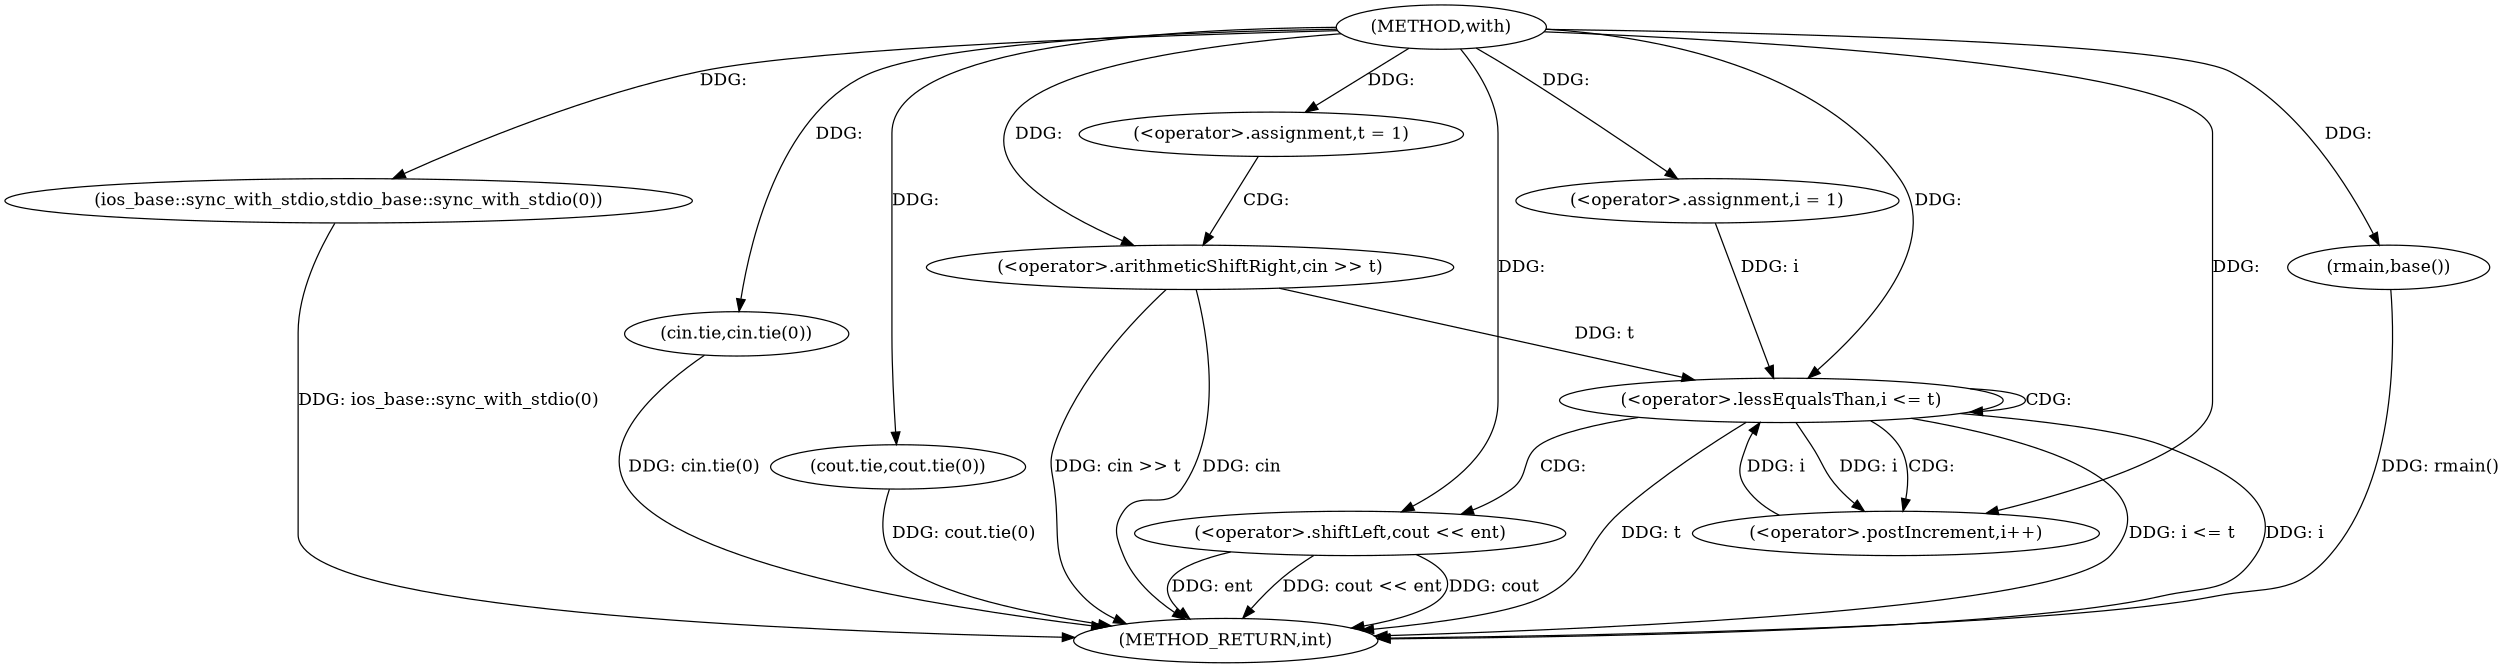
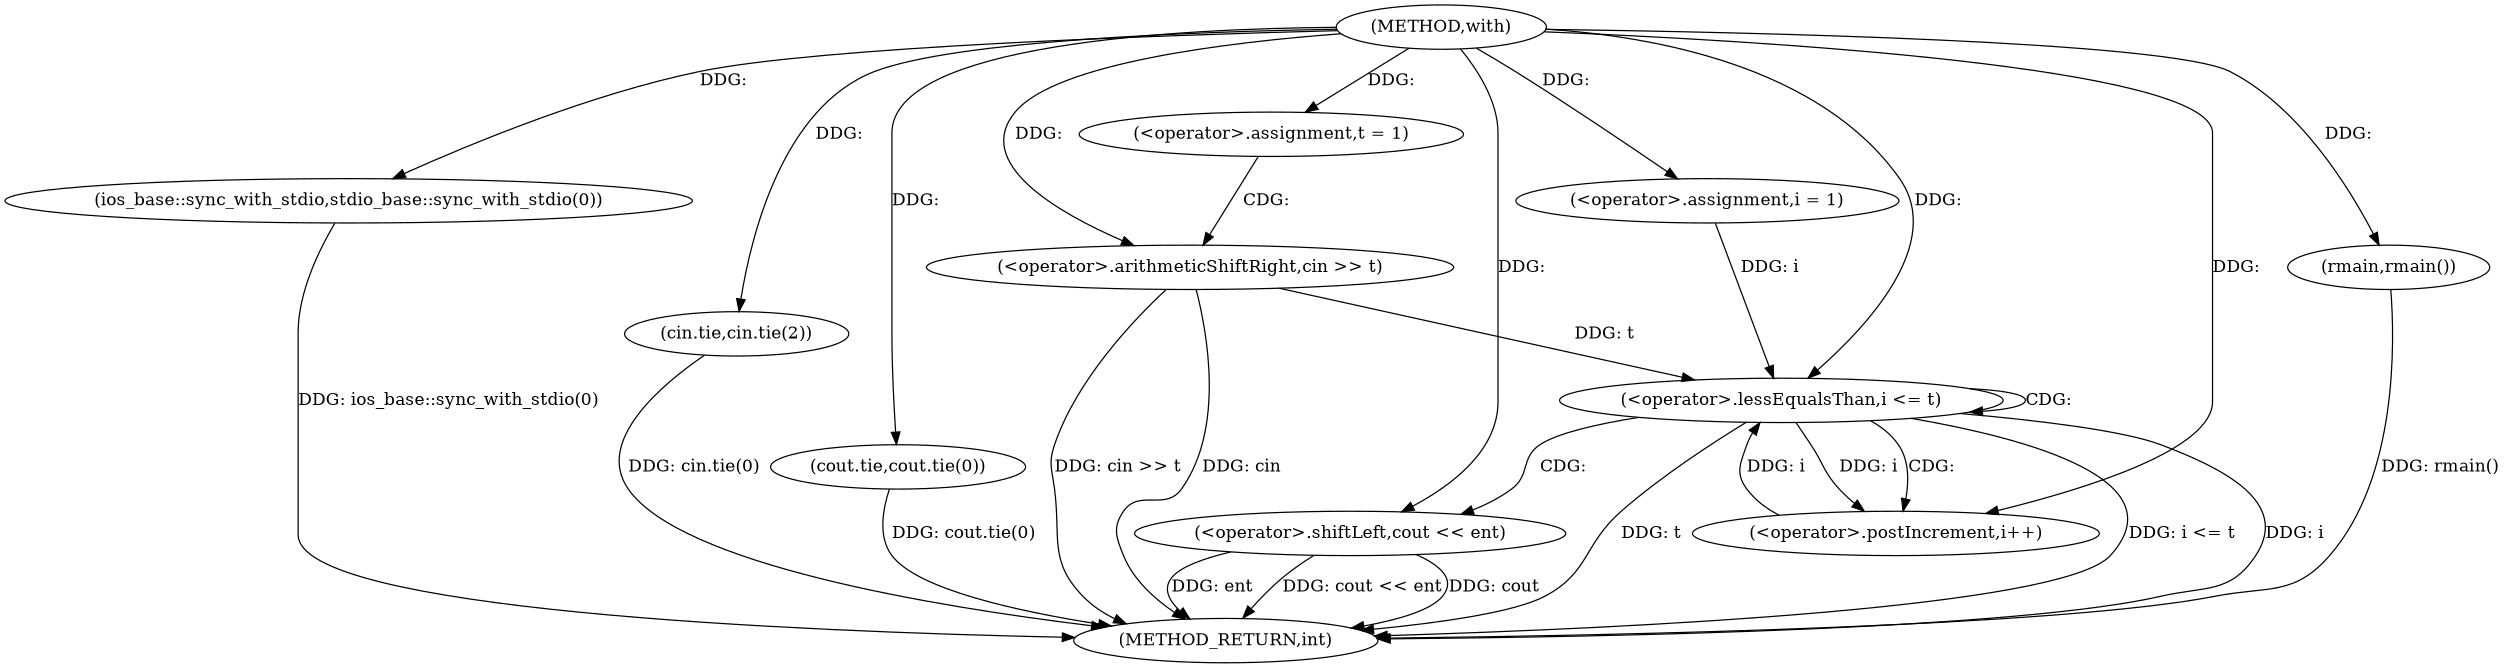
(2389, 267) -> (2389, 267)
(737, 334) -> (737, 334)
